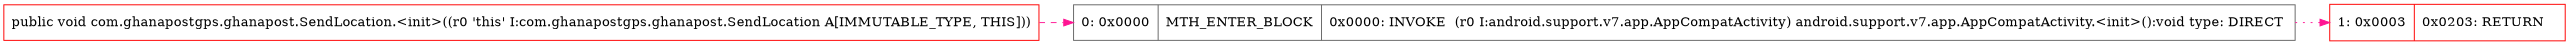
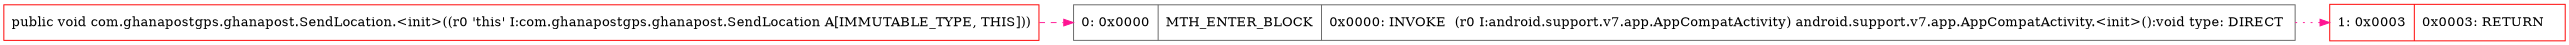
(2490, 22) -> (2490, 22)
